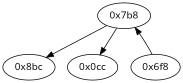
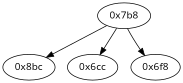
(146, 44) -> (134, 39)
(93, 67) -> (93, 67)
